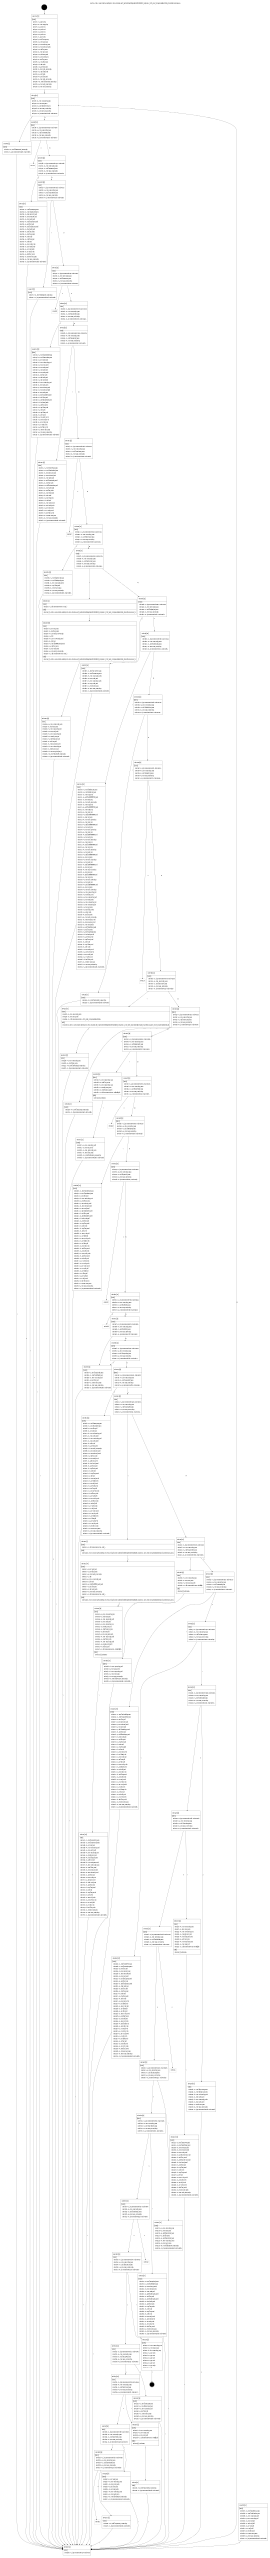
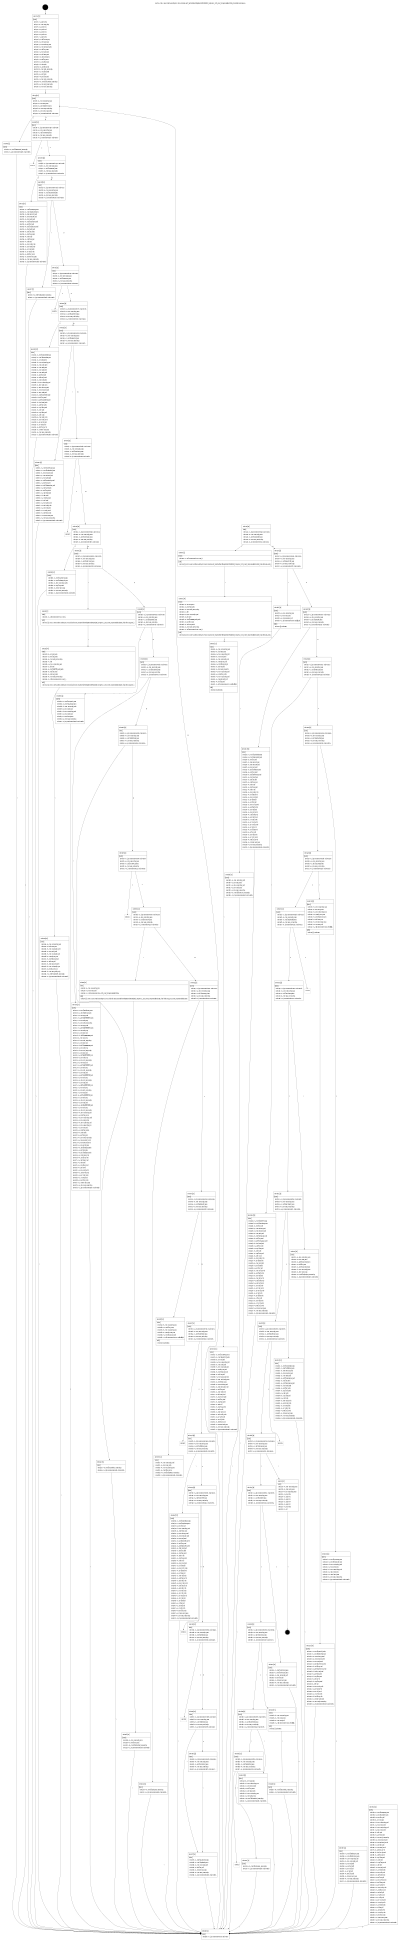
(128, 1378) -> none
